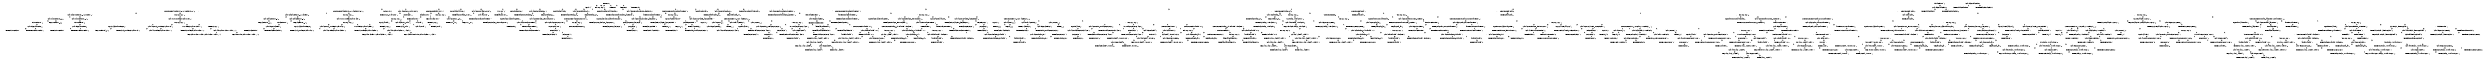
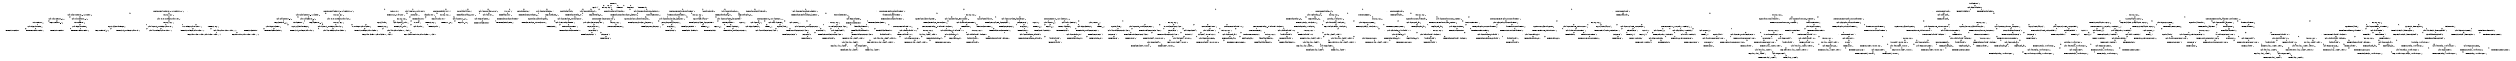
none -> (653, 15)
(1573, 35) -> none
